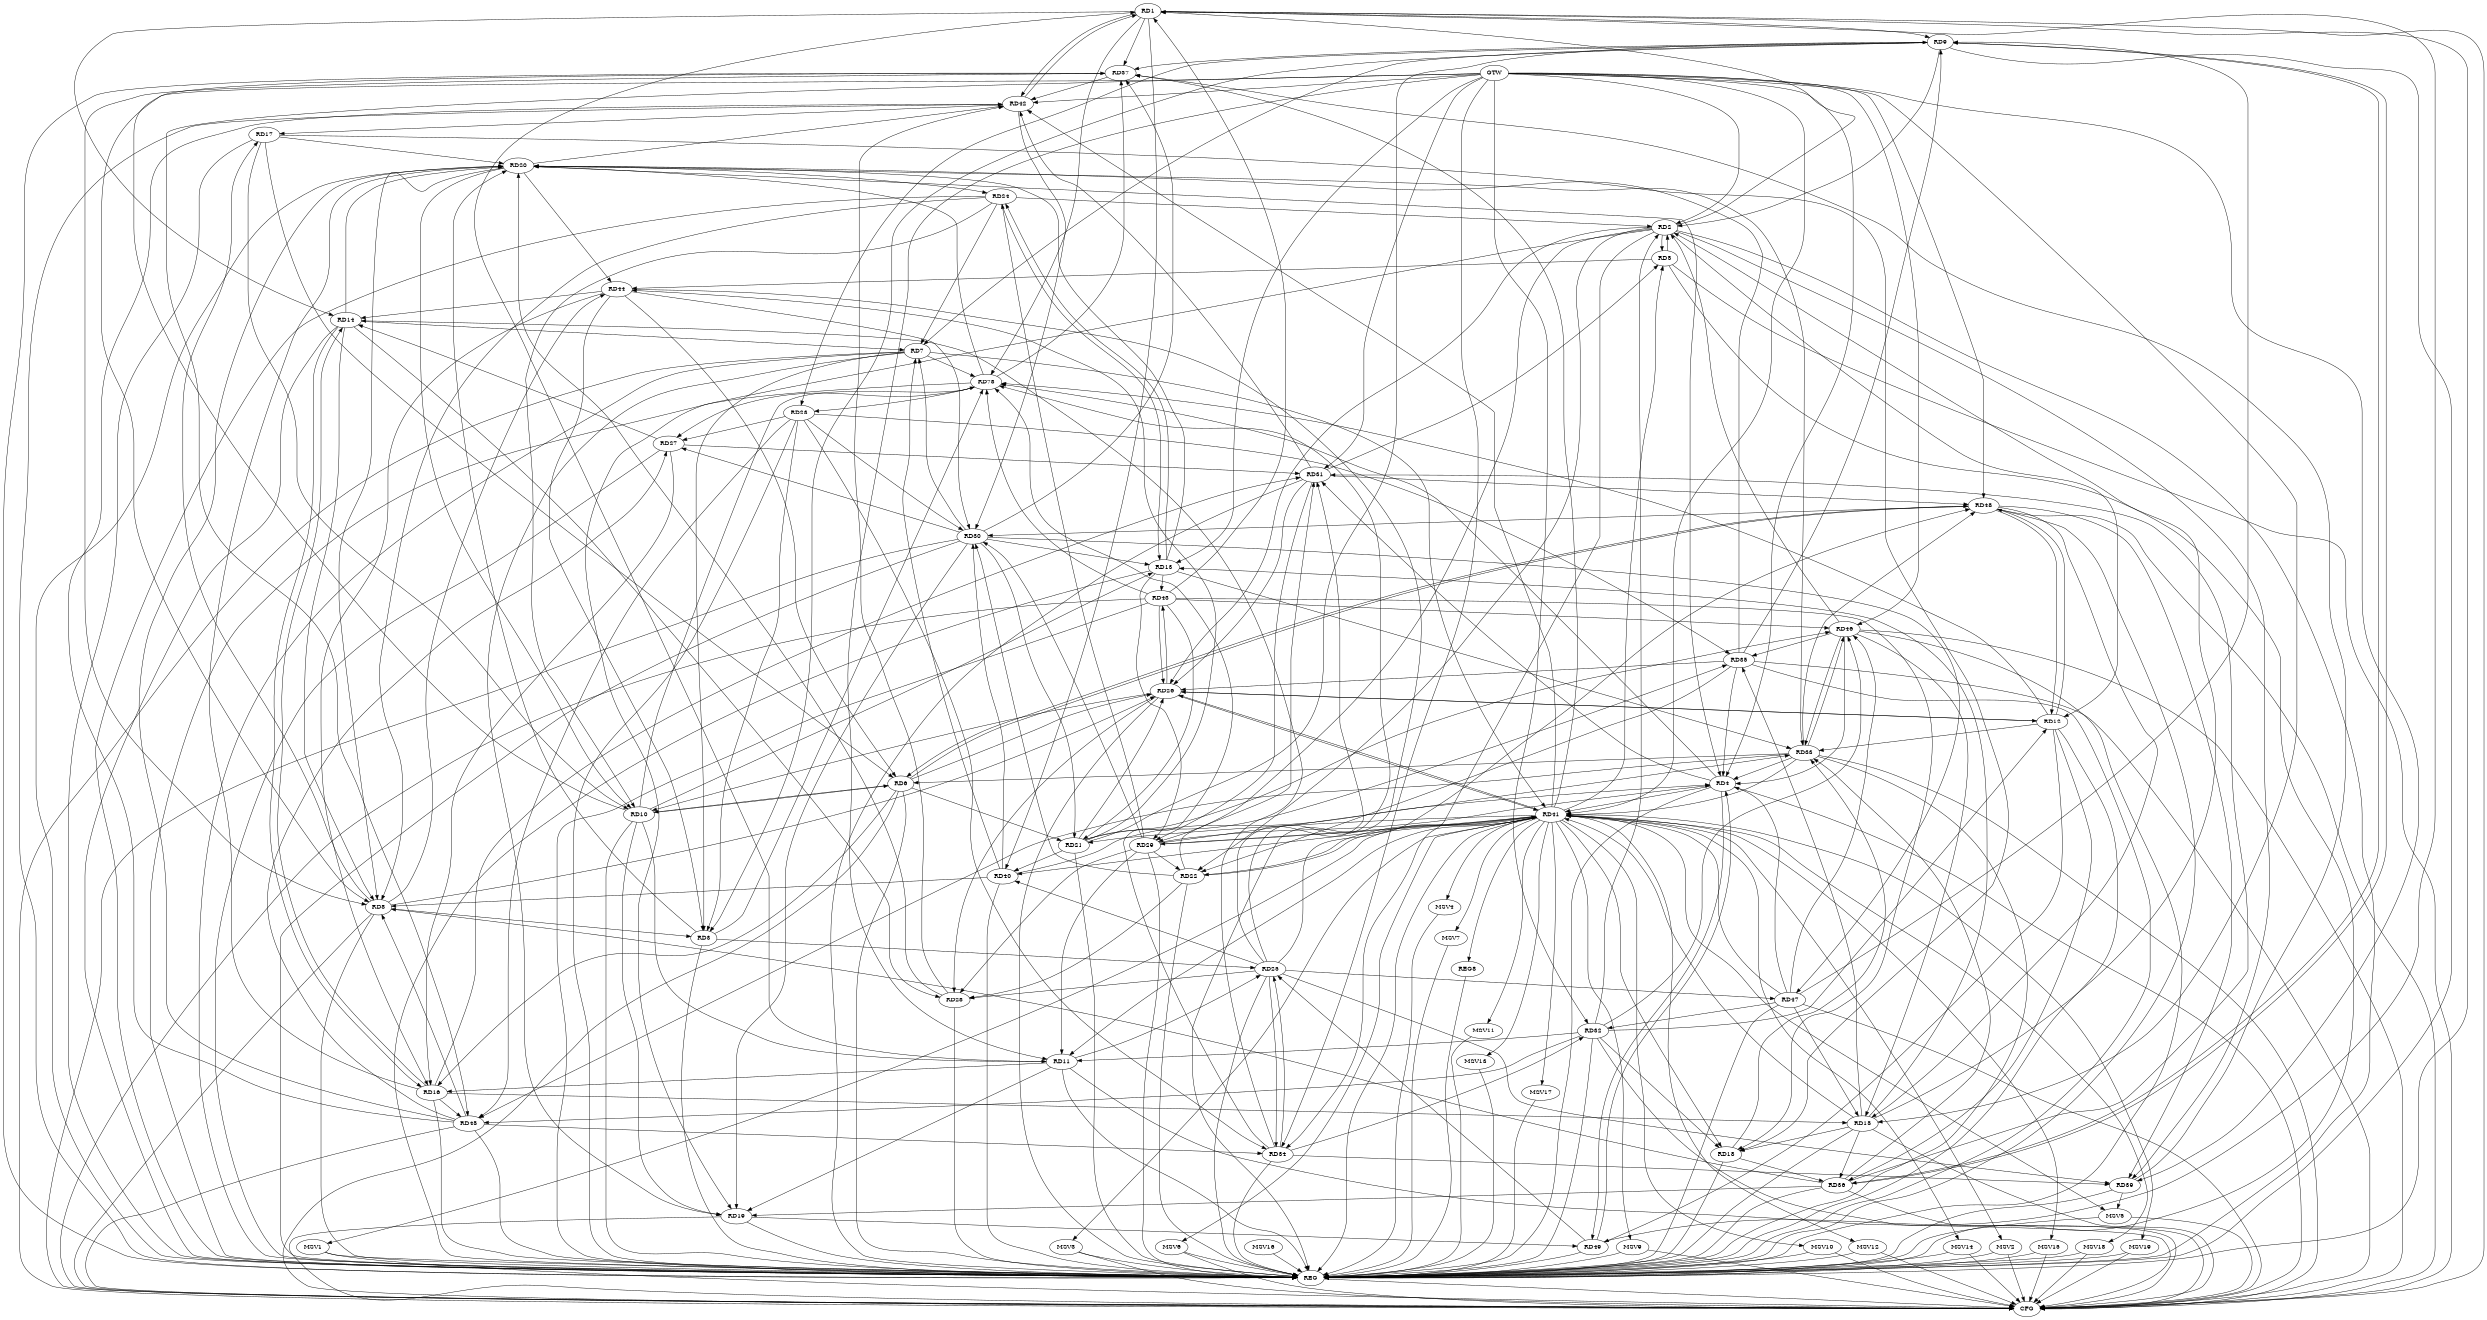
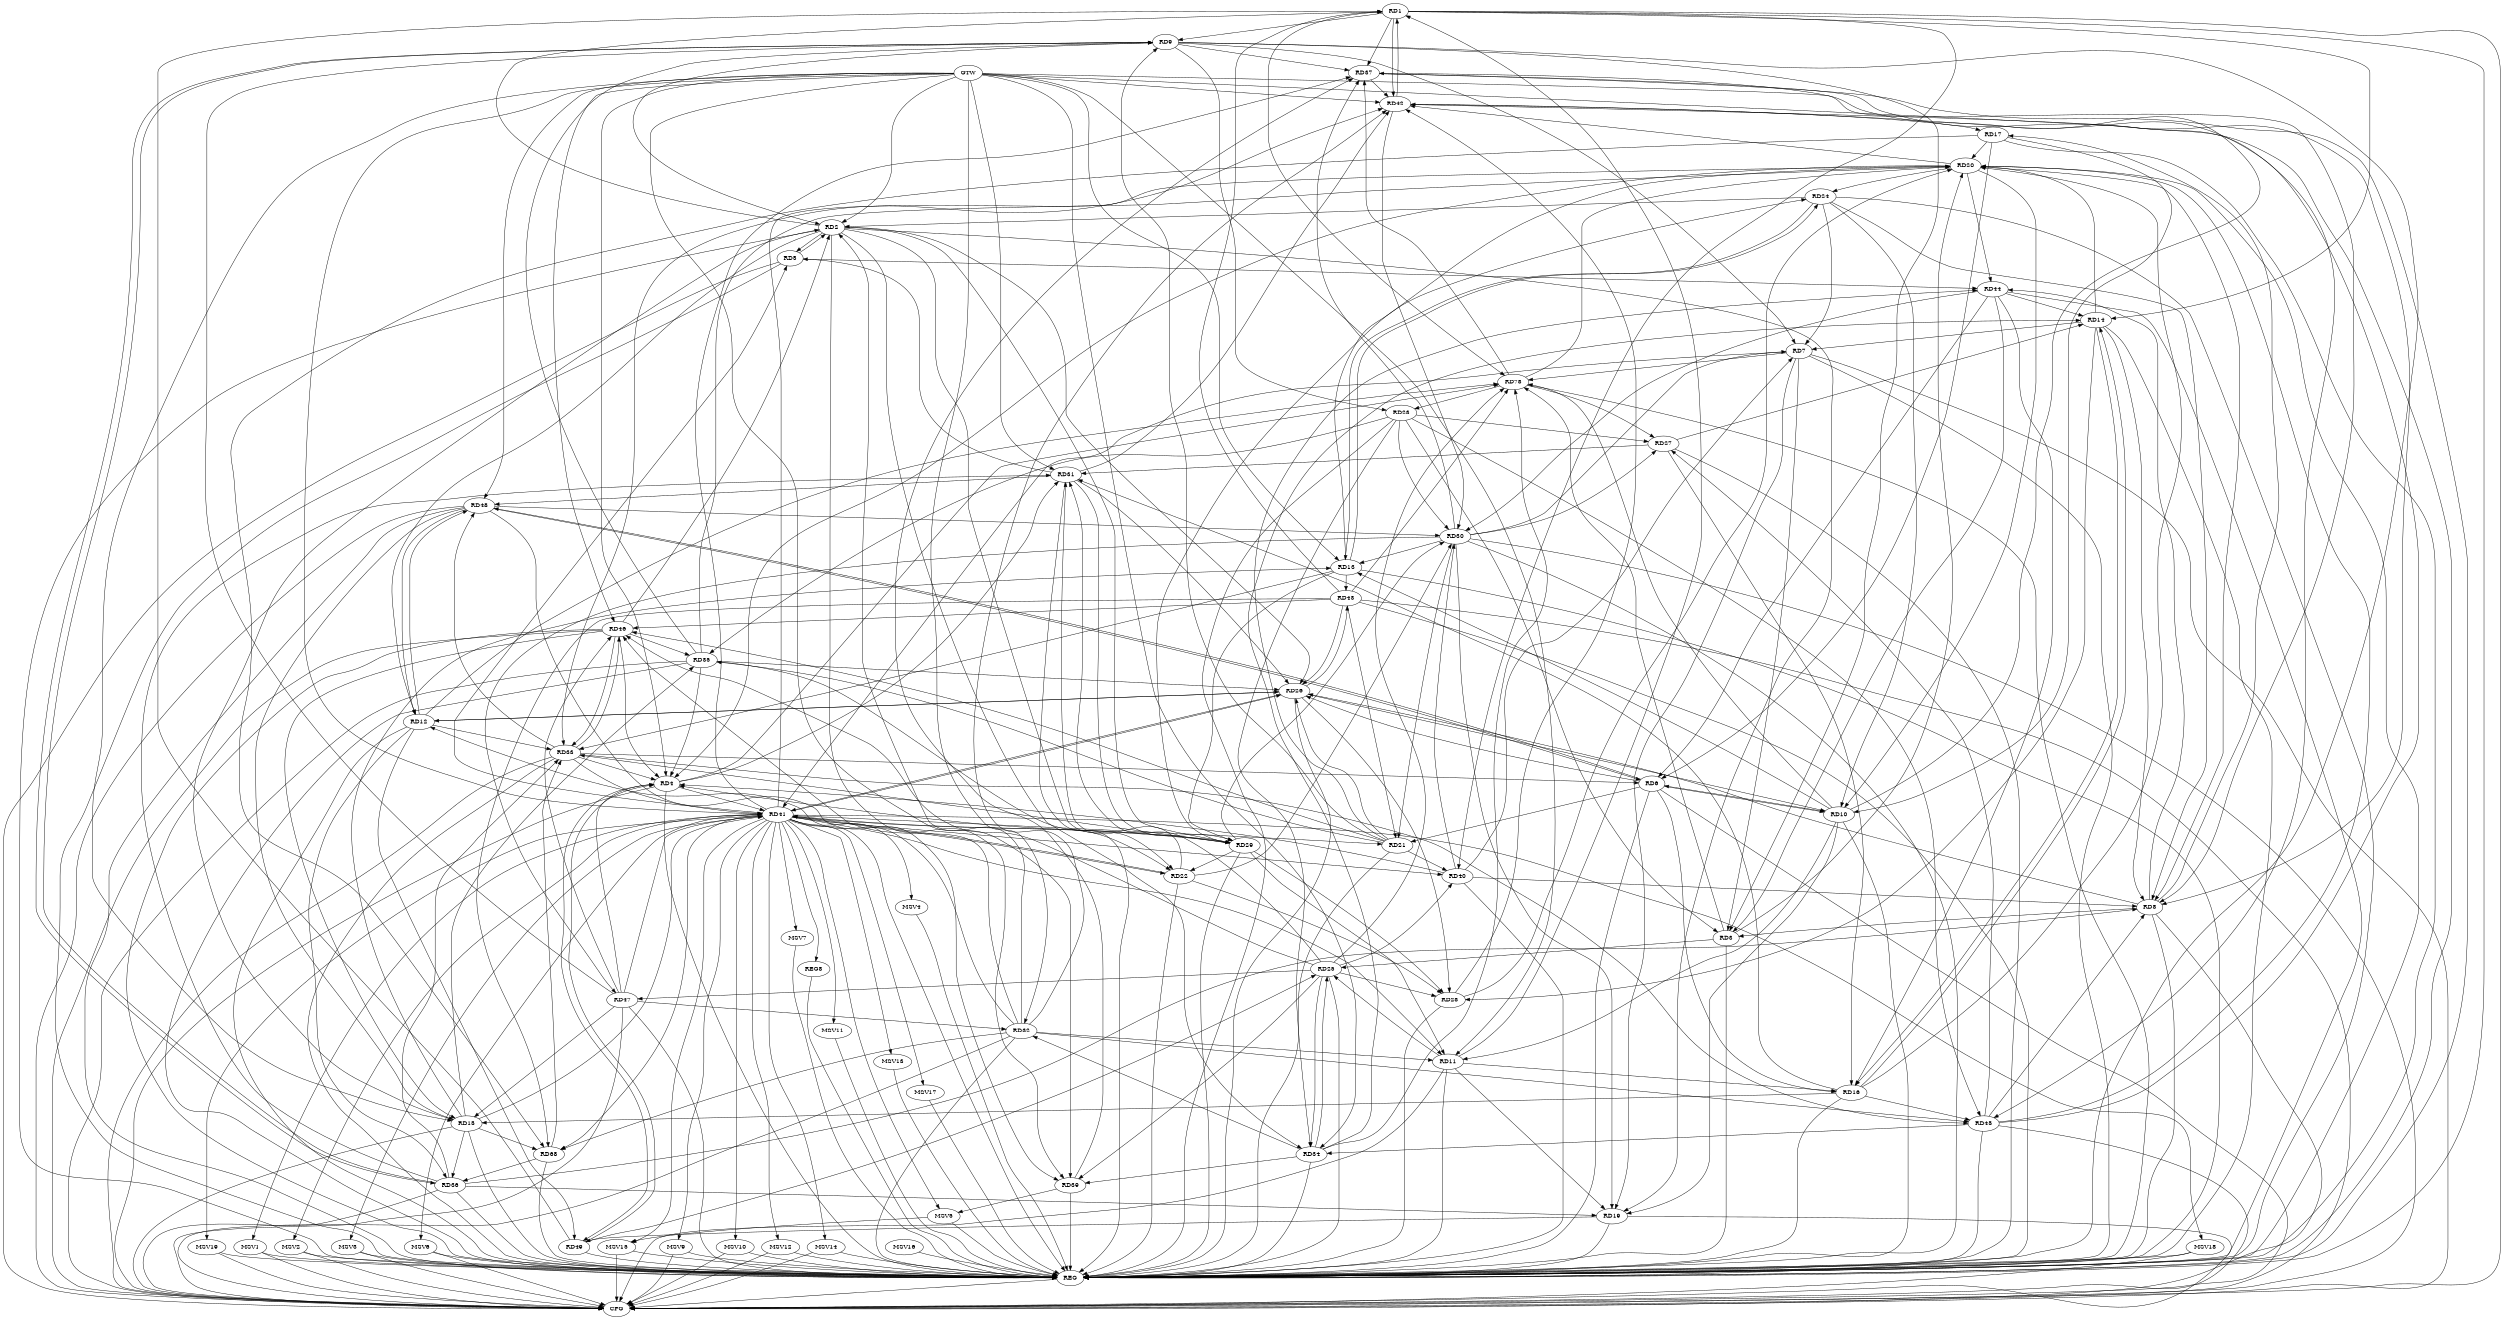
none -> (1010, 532)
(1580, 700) -> (994, 832)
(1726, 1154) -> (549, 1154)
(2235, 1289) -> (818, 1224)
